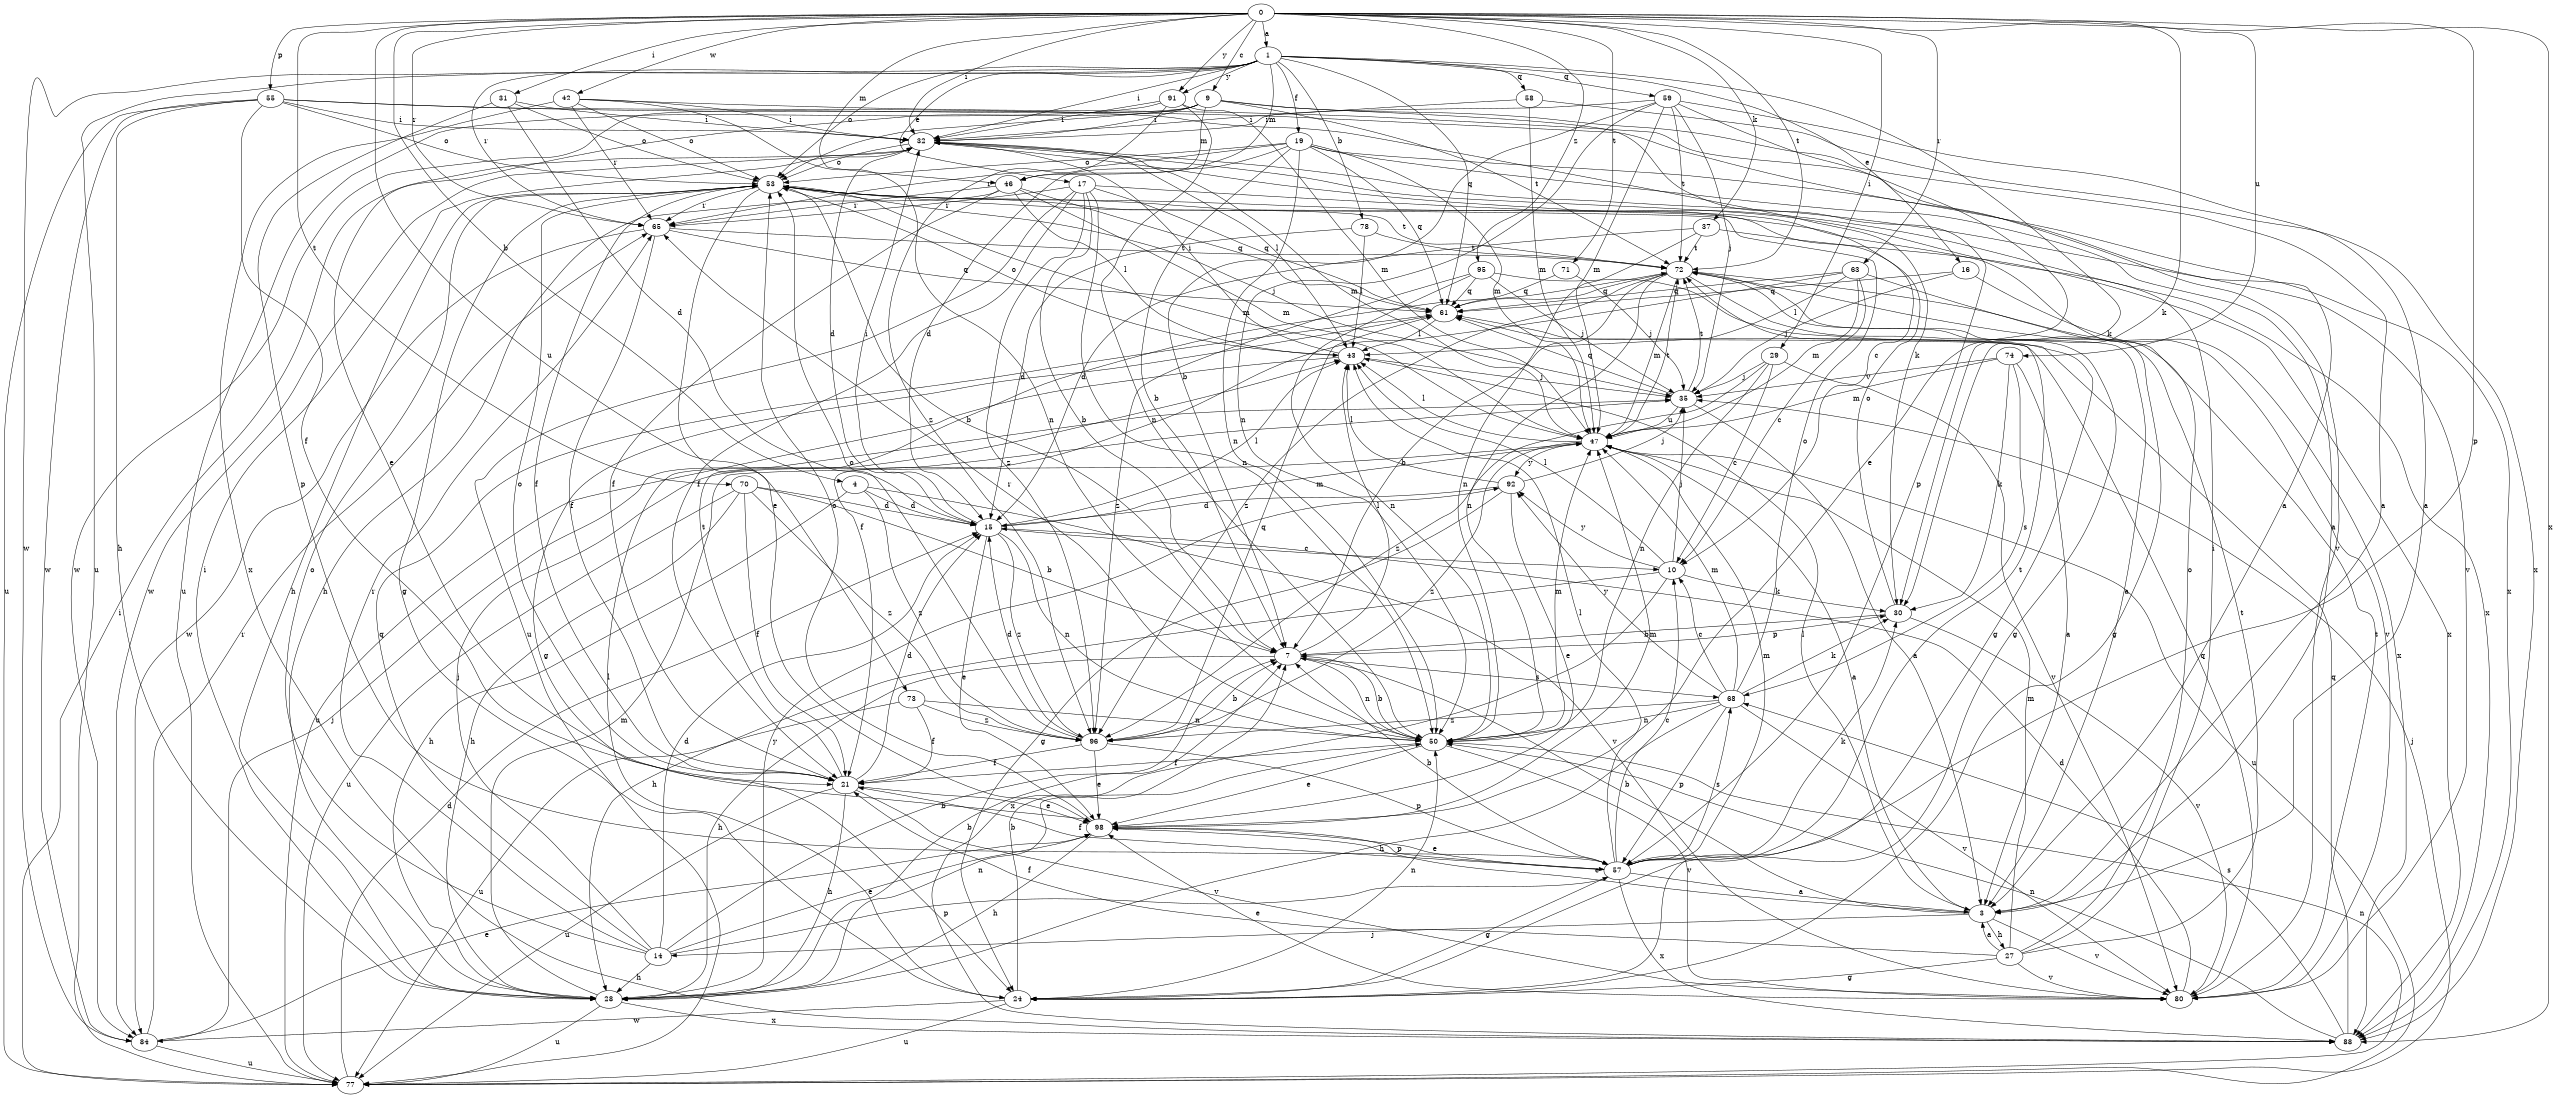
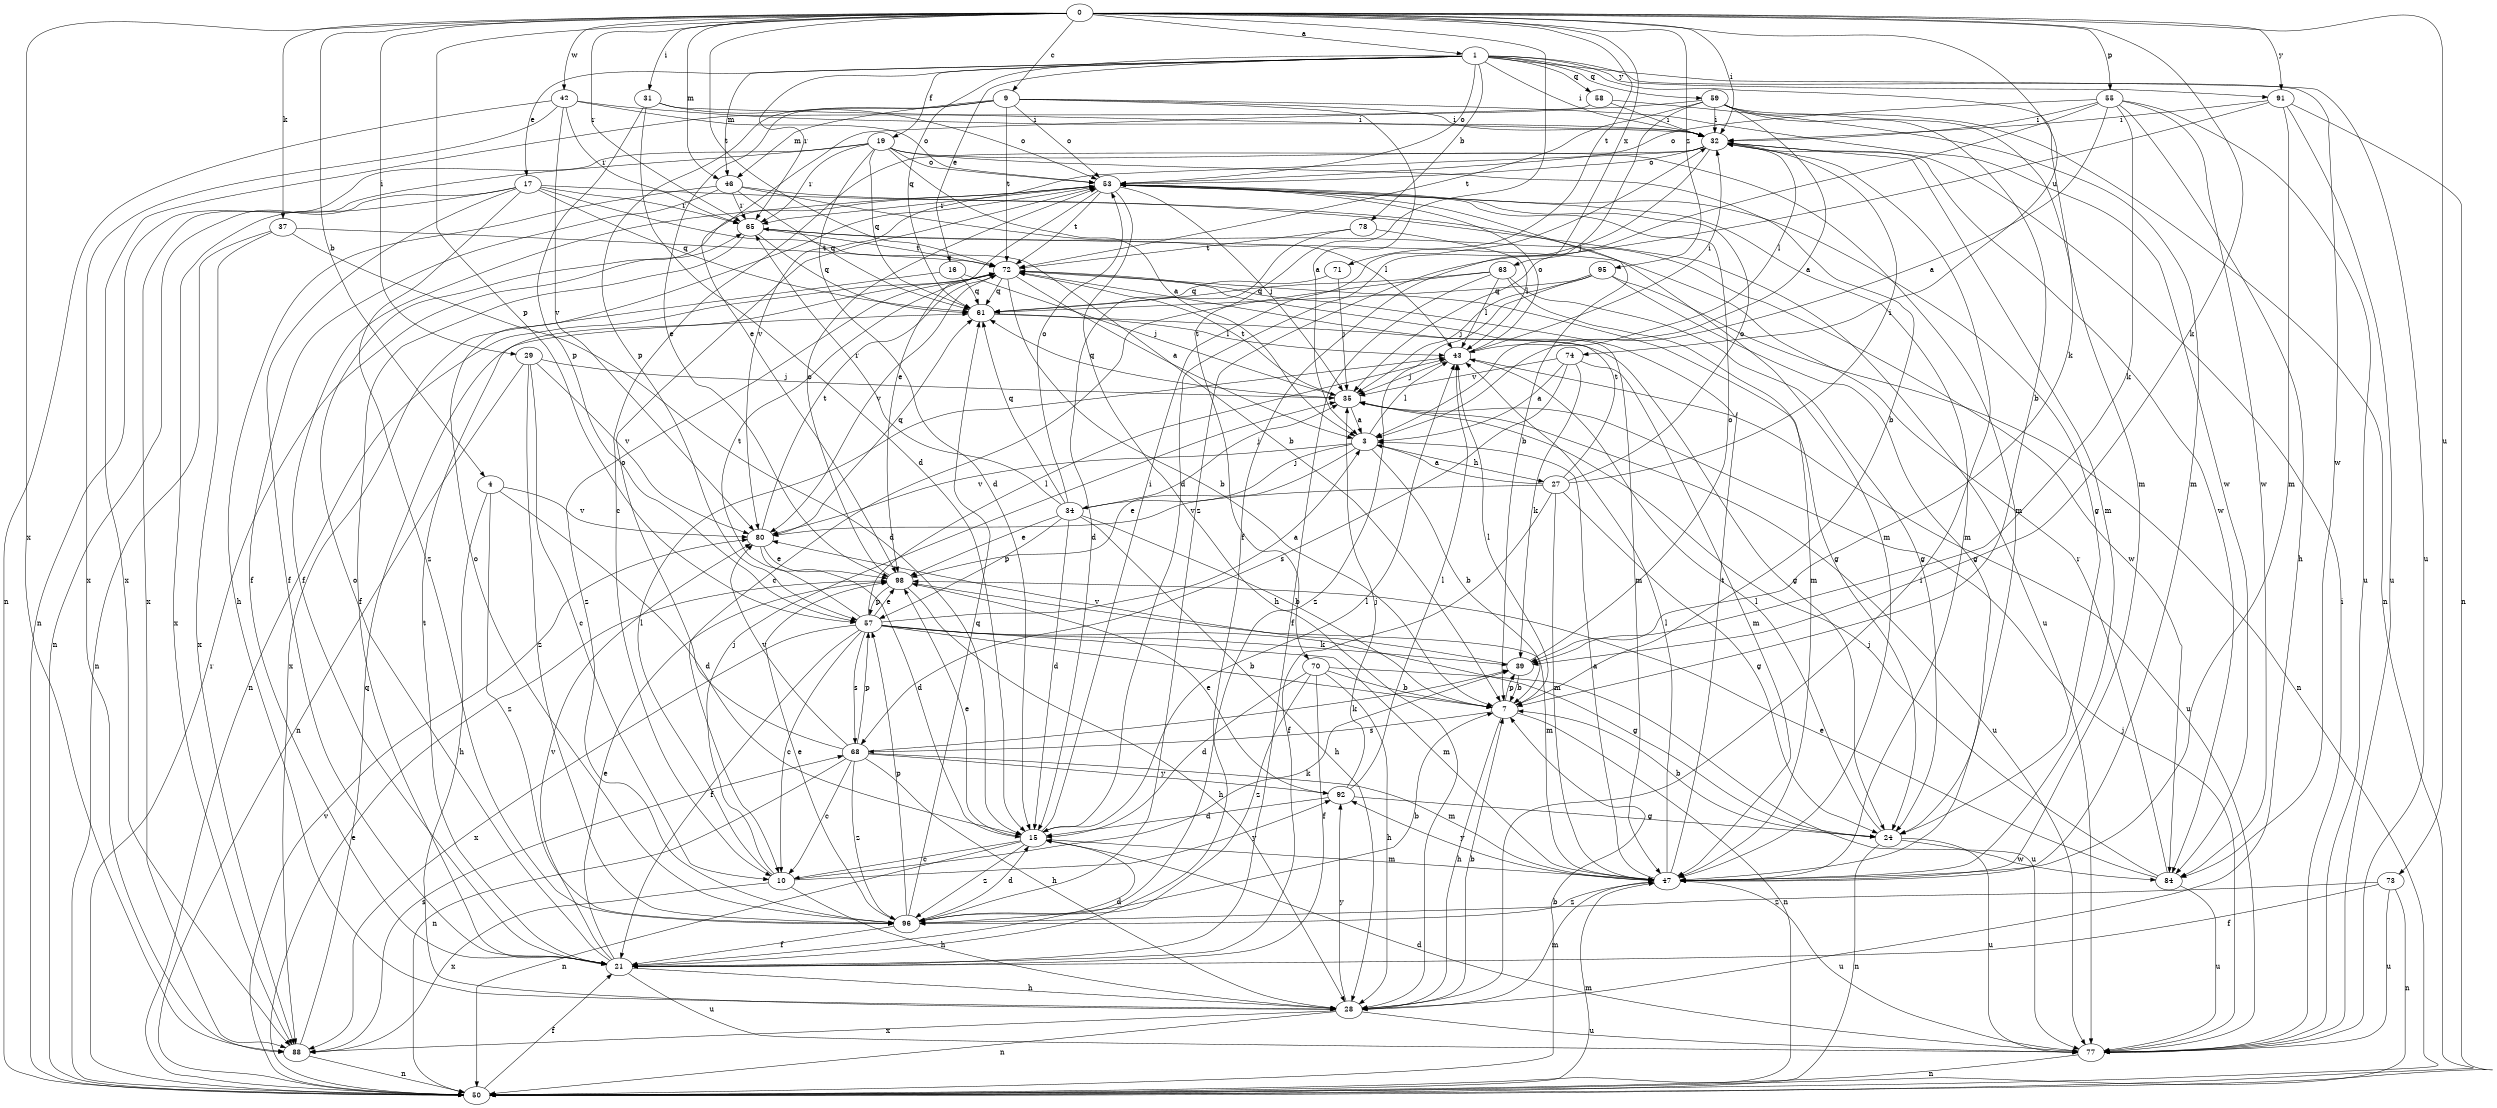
(1939, 142) -> (1626, 142)
(1659, 424) -> (1833, 567)
(1898, 613) -> (1520, 667)
(658, 957) -> (1070, 511)
